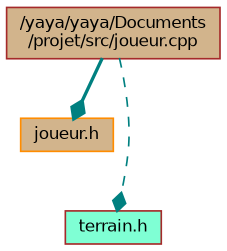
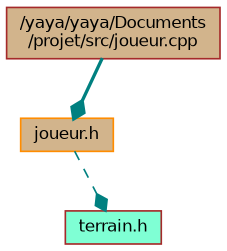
(129, 125) -> (86, 172)
